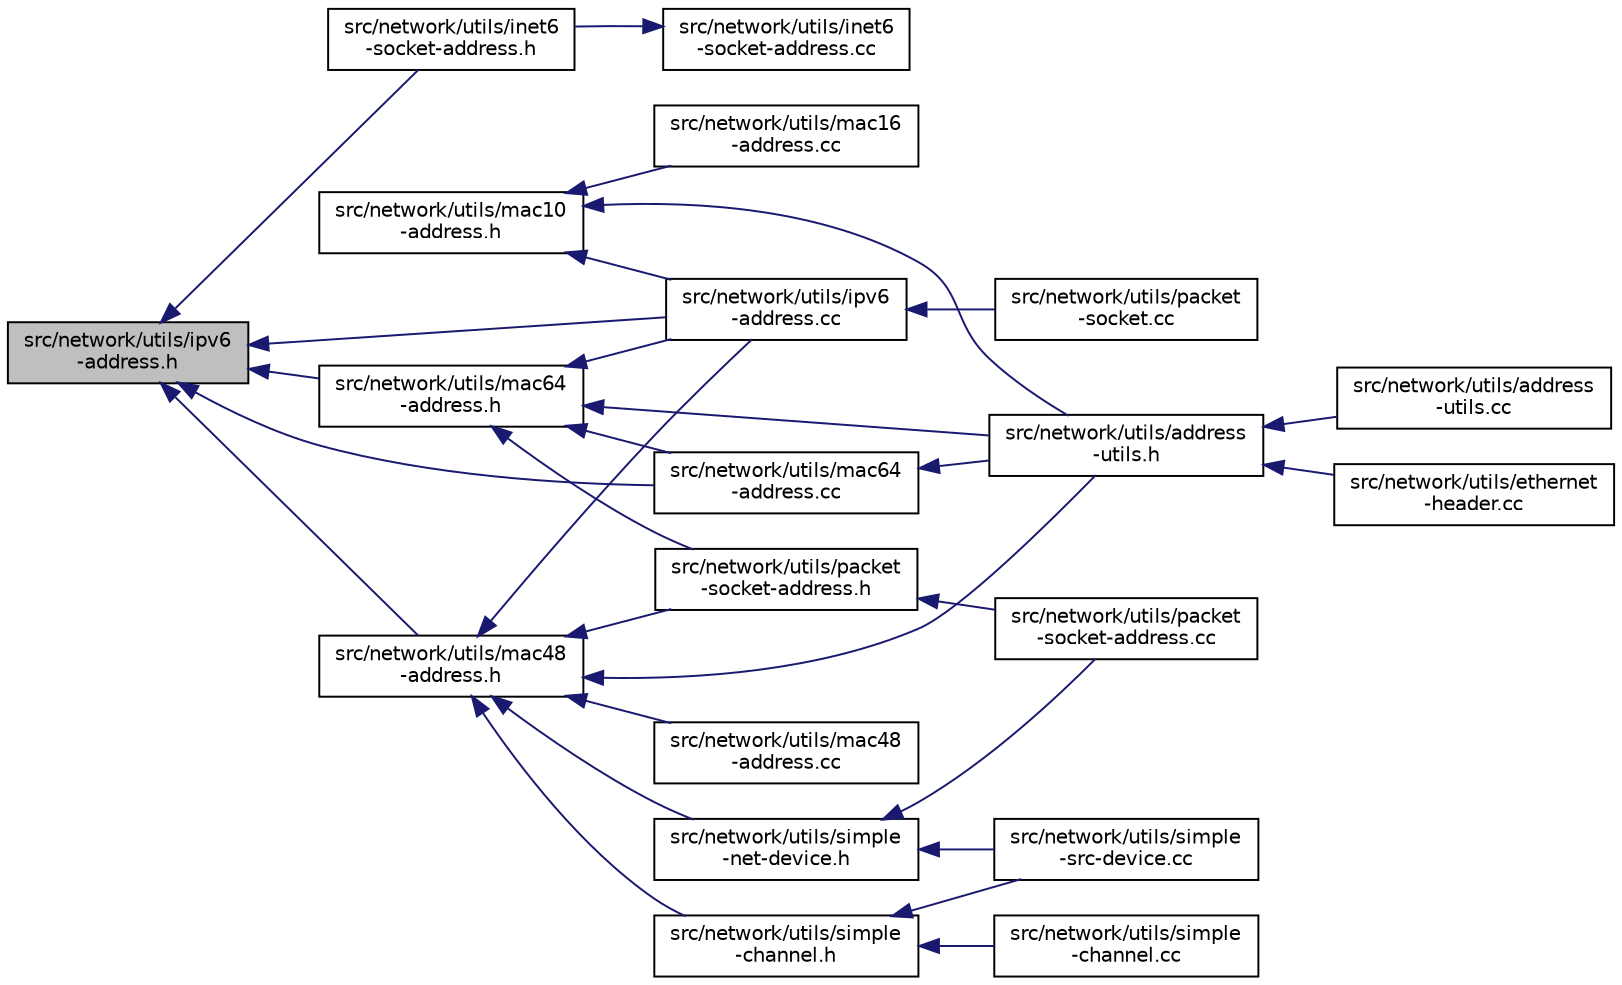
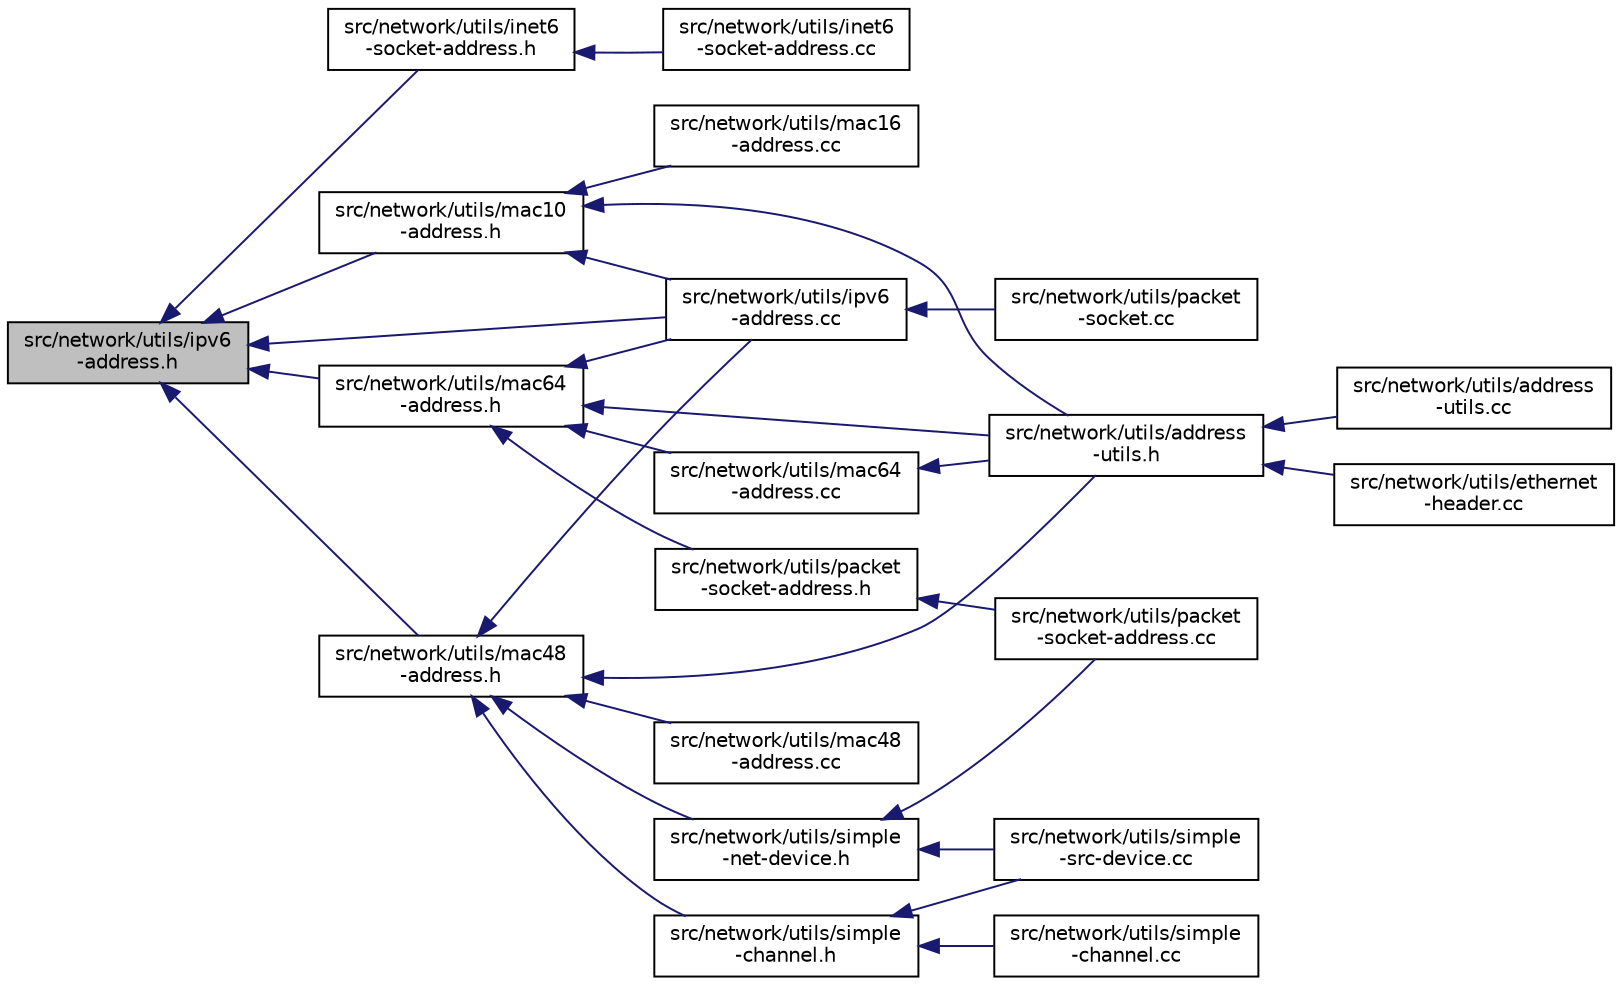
(609, 26) -> (629, 53)
(418, 466) -> (299, 284)
(629, 620) -> none
